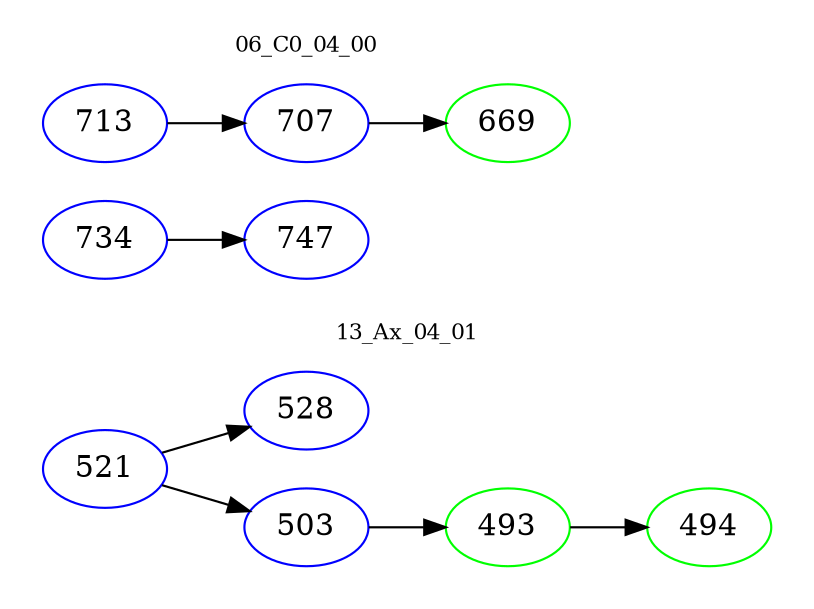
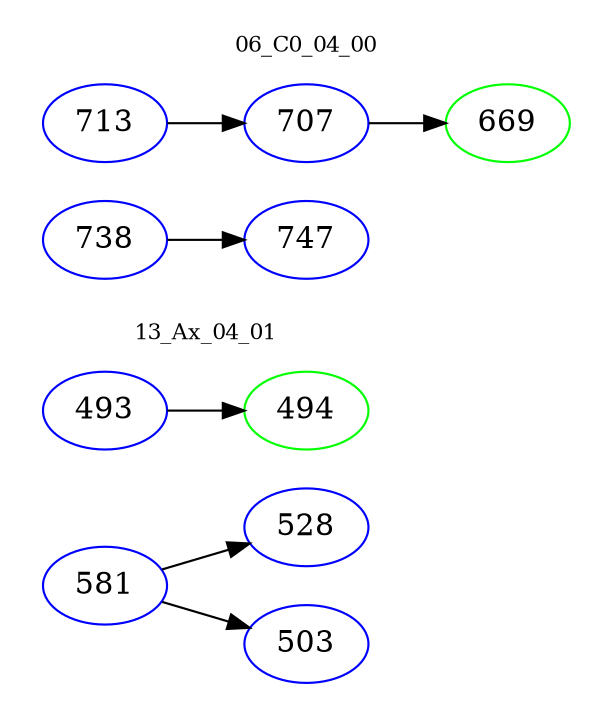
(105, 240) -> (105, 240)
(105, 469) -> (105, 586)
(396, 527) -> none
(508, 527) -> (105, 411)
